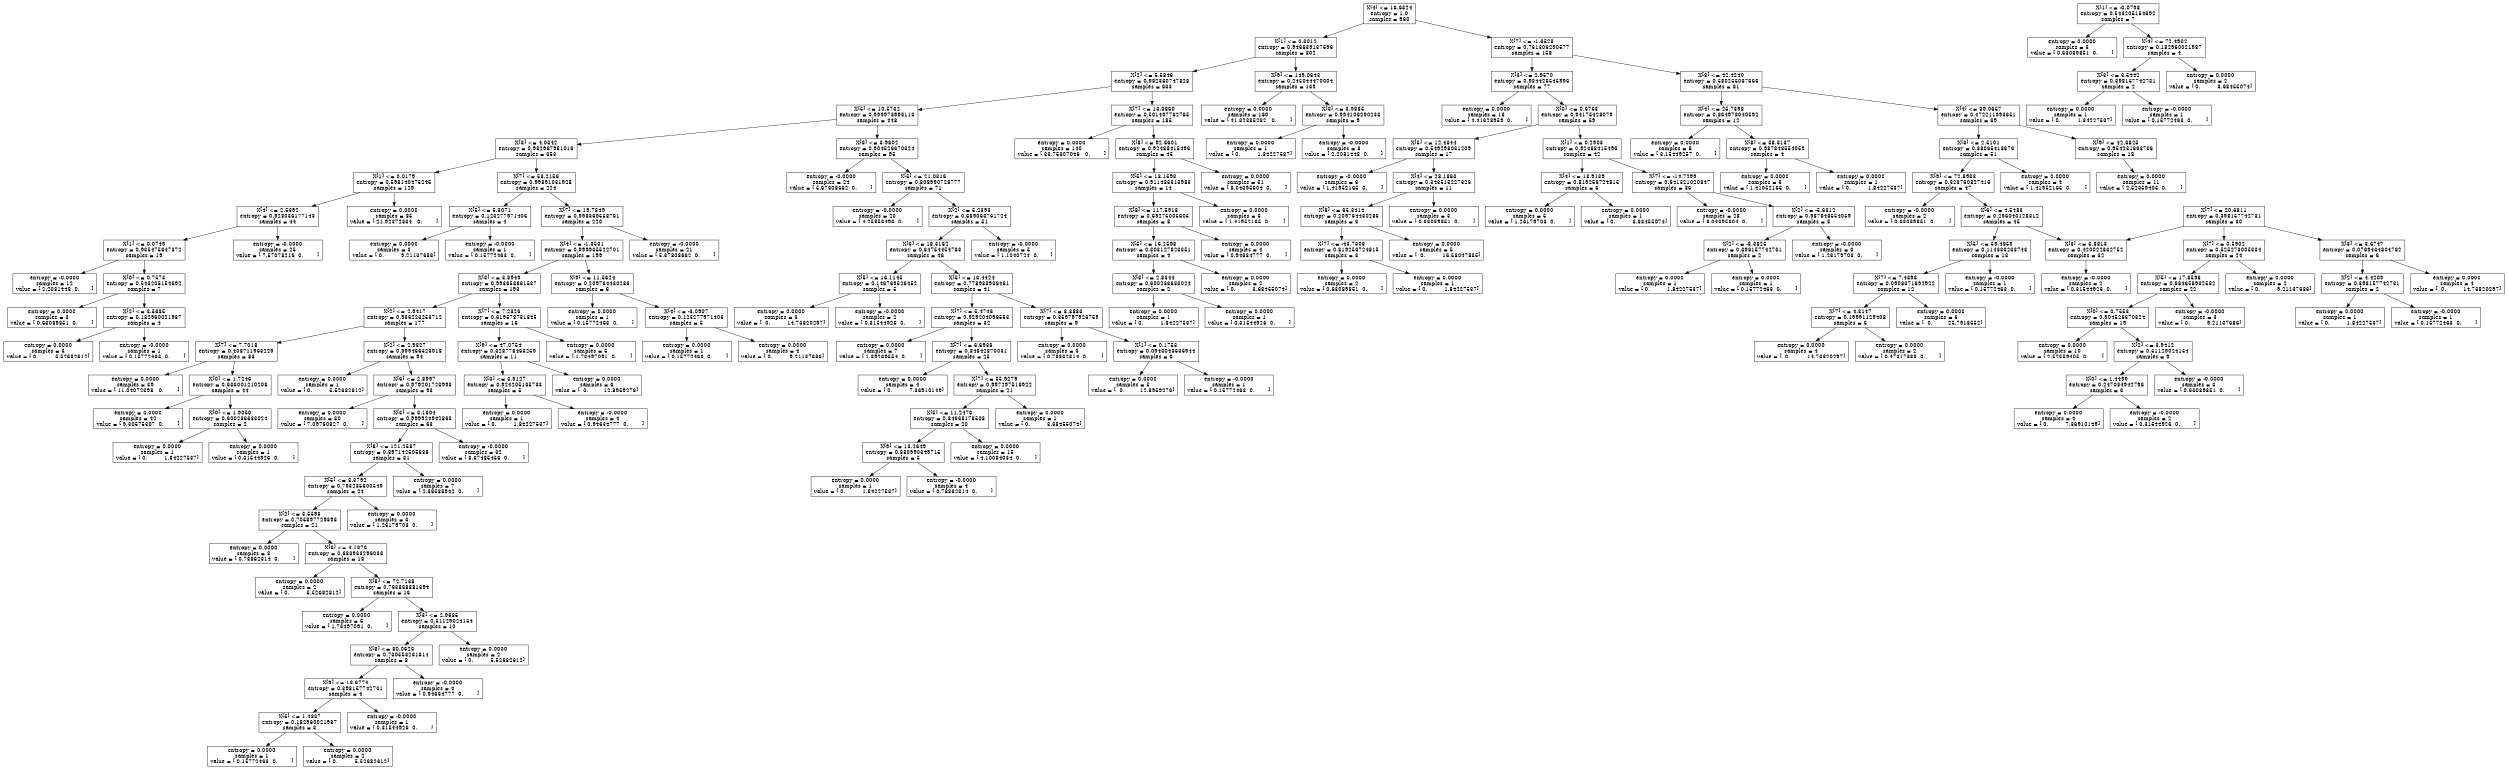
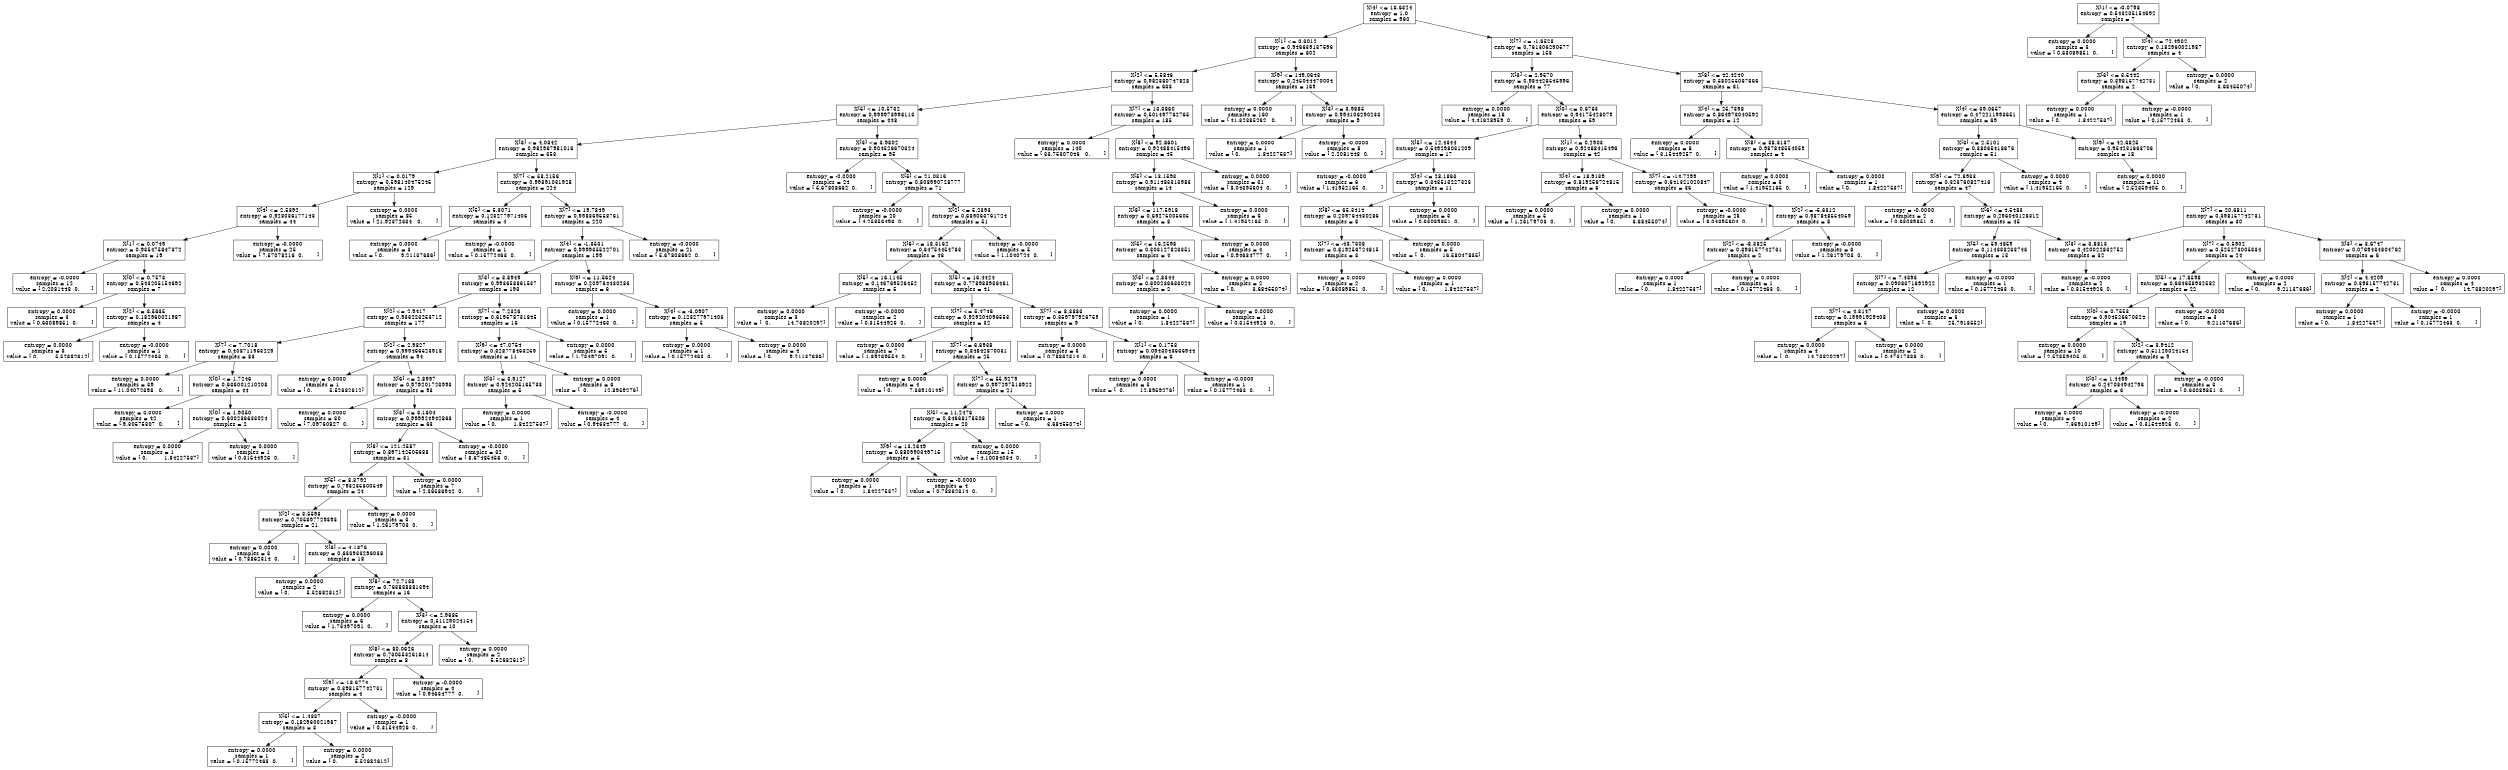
(1851, 318) -> (1851, 318)
